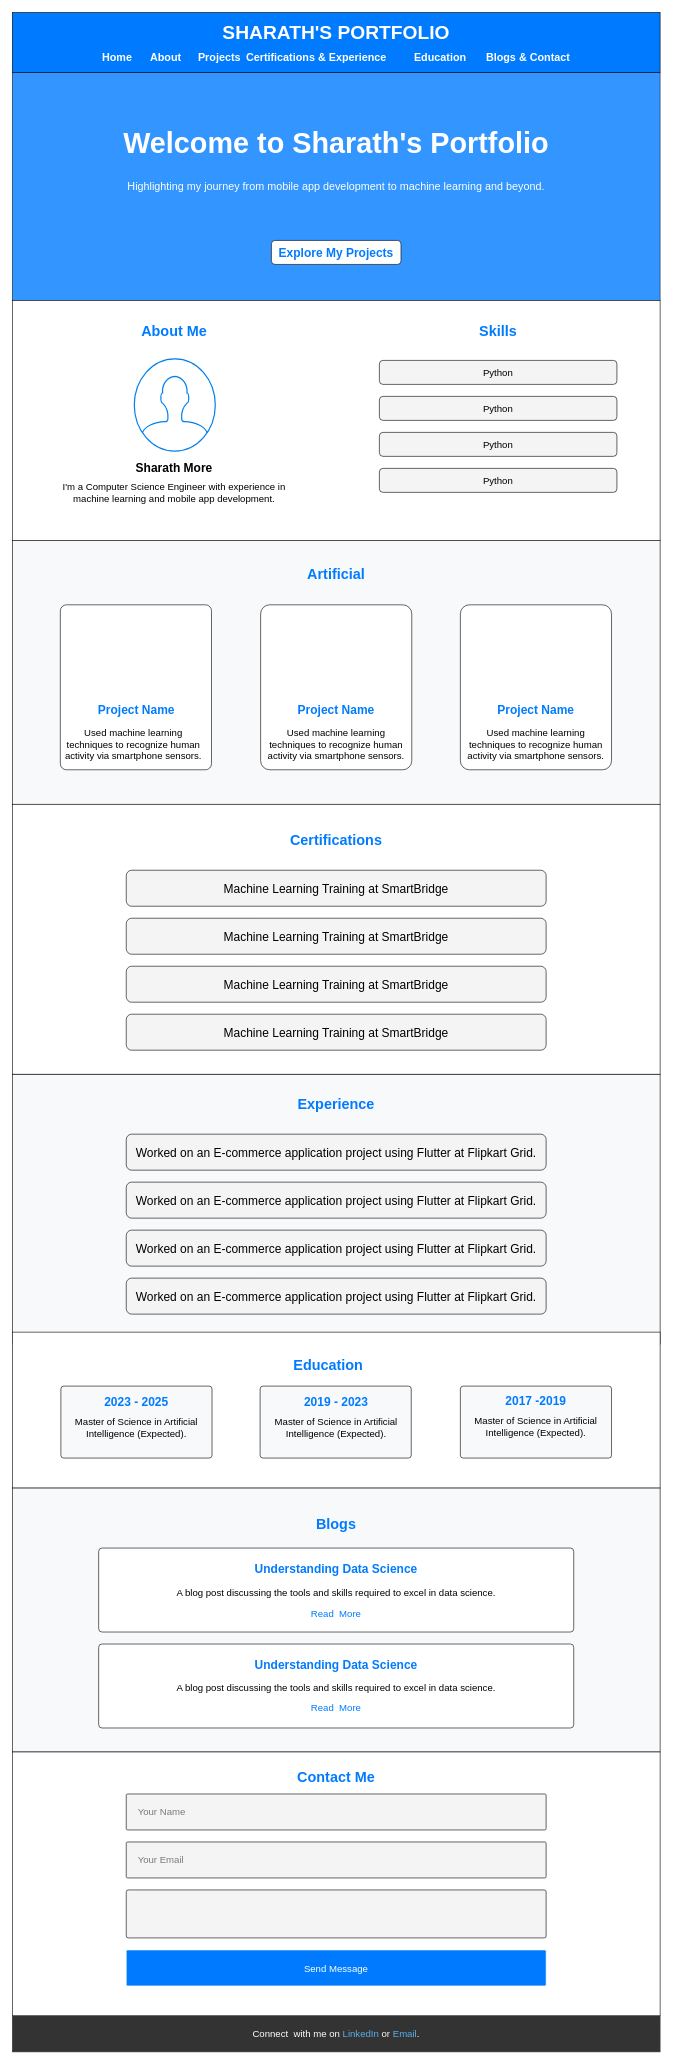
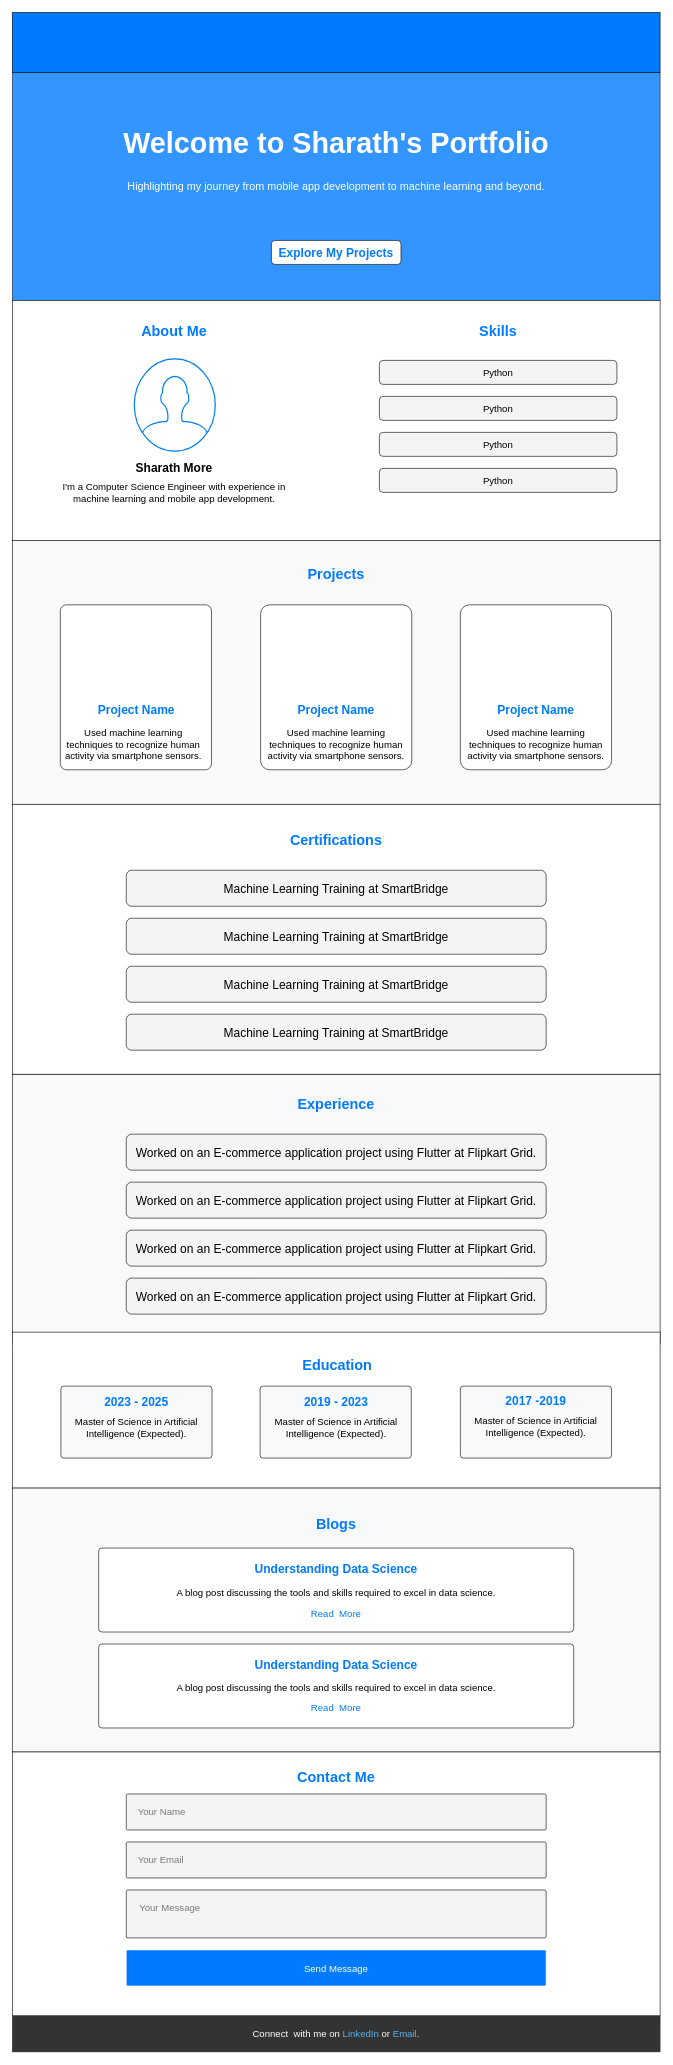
(336, 42) -> none
(336, 575) -> (336, 575)
(328, 1365) -> (337, 1365)
none -> (336, 1908)
